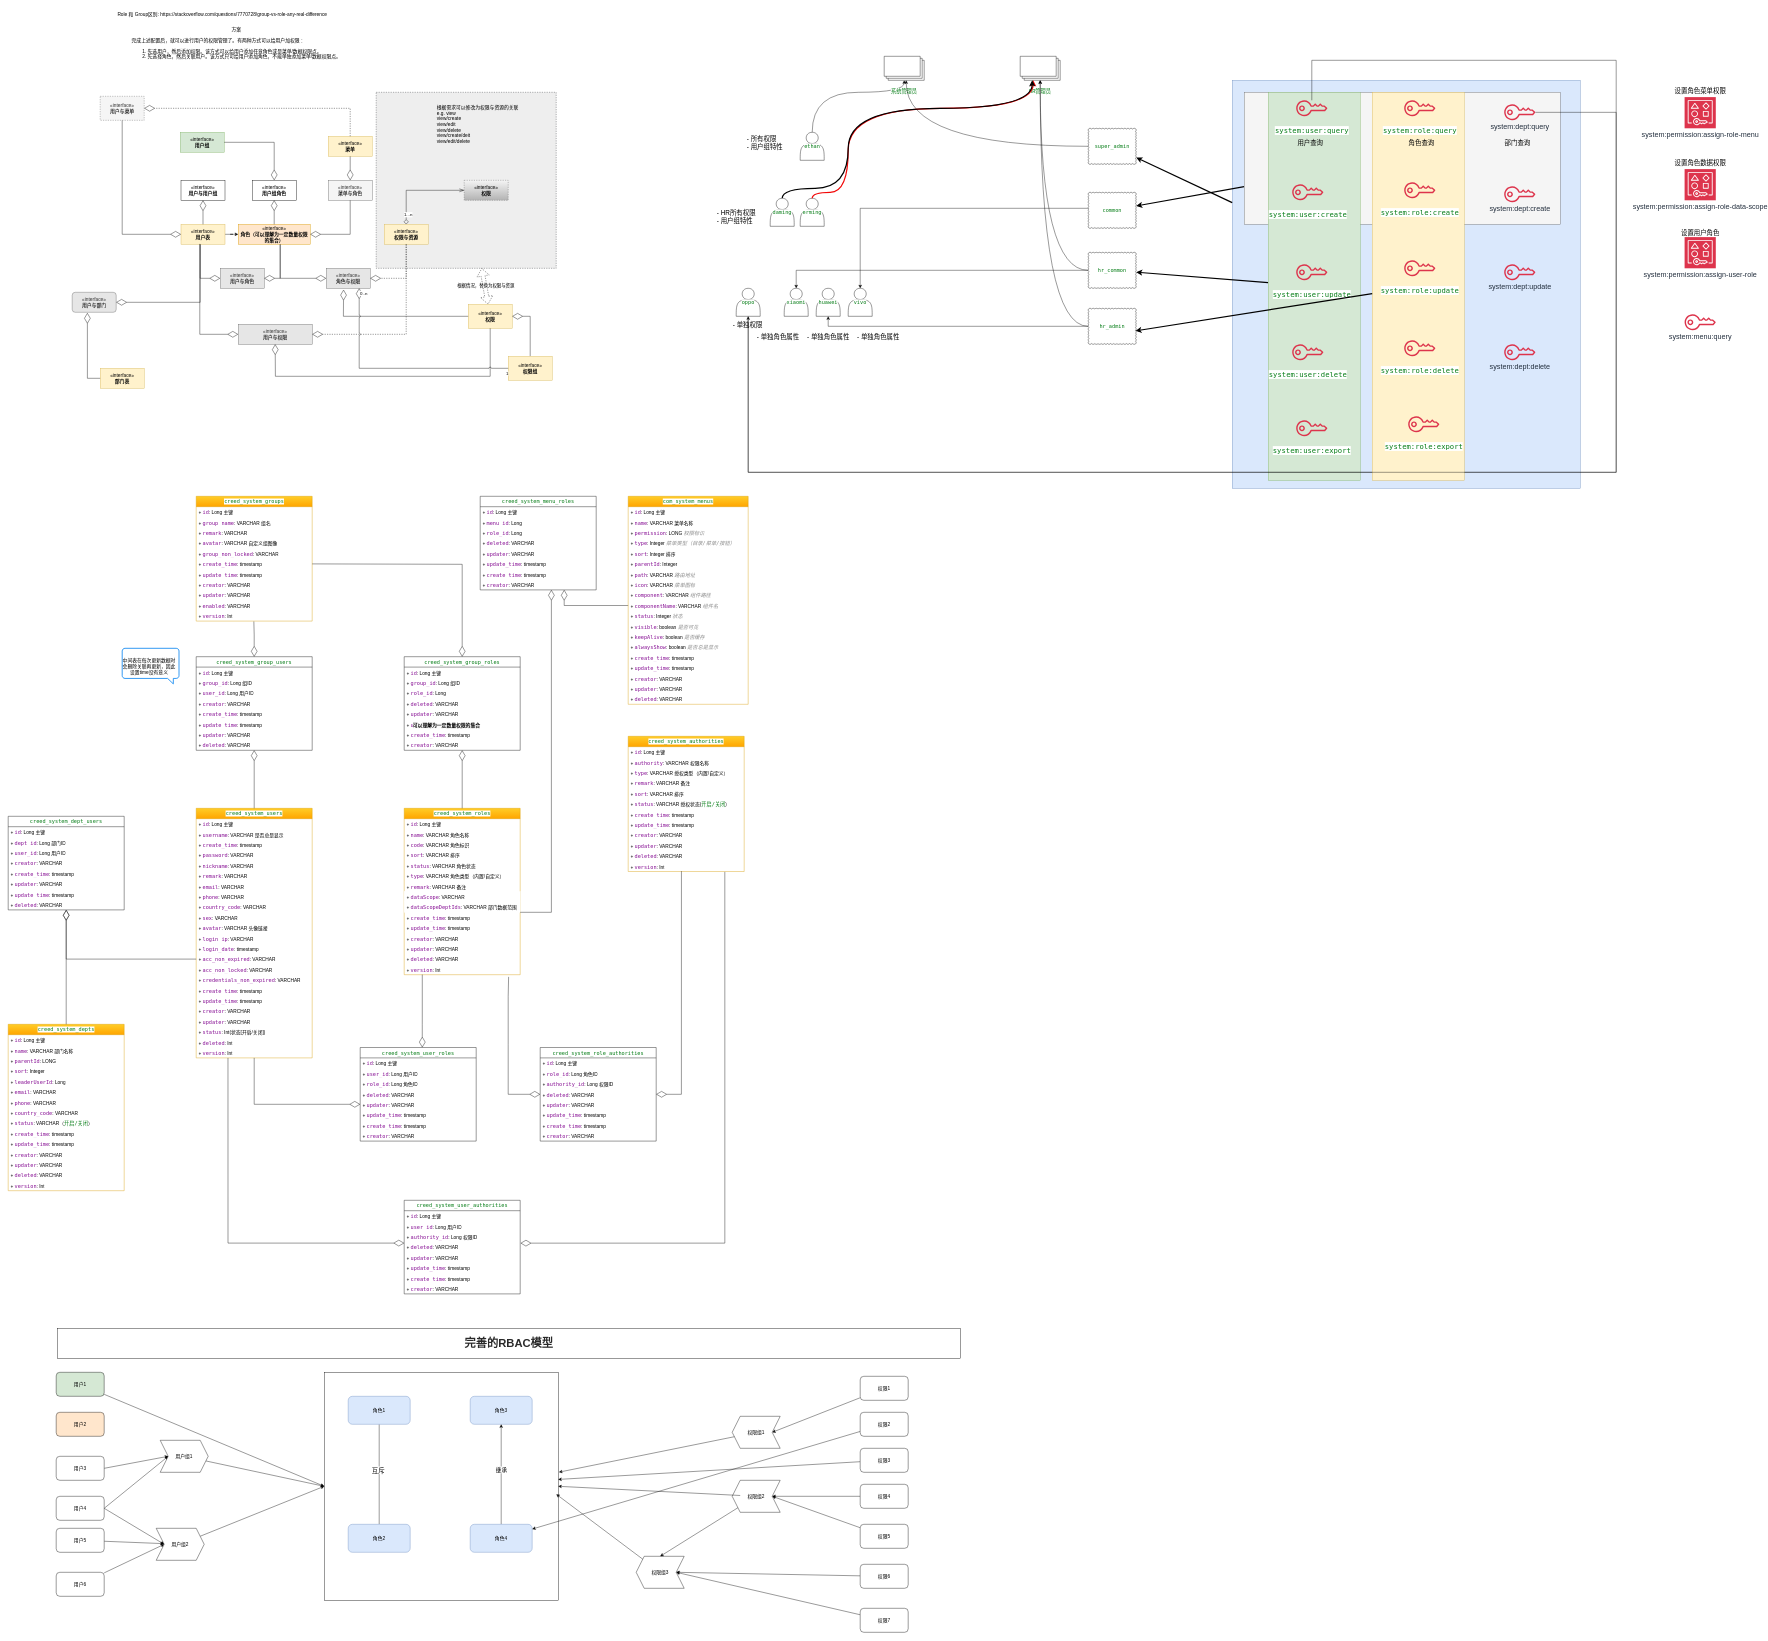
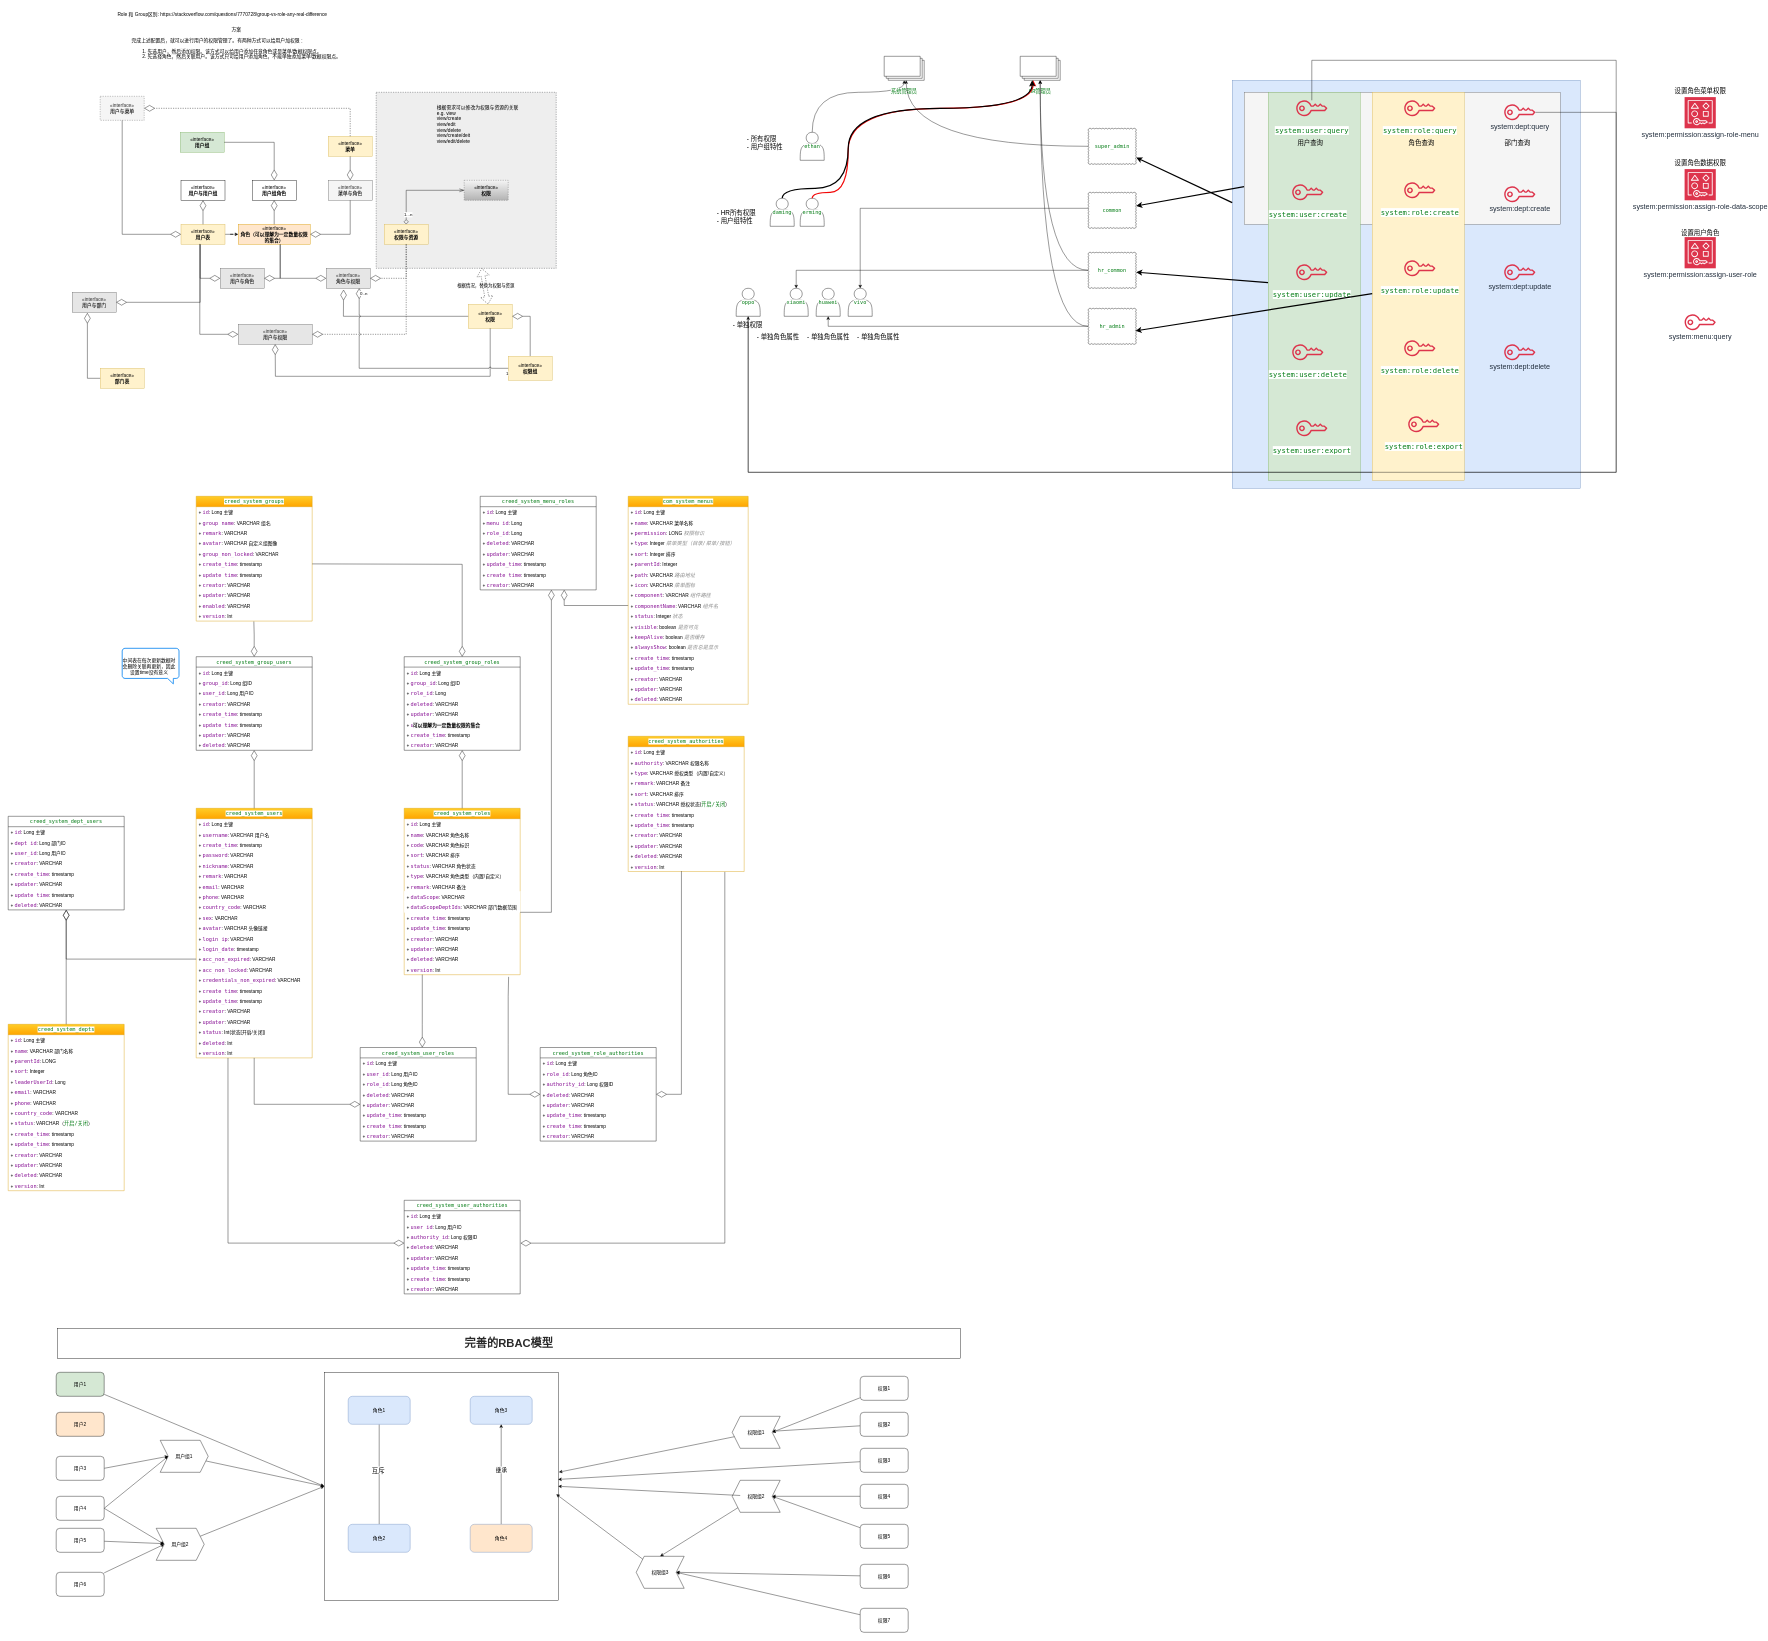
(94, 302) -> (94, 302)
(238, 835) -> (231, 835)
(536, 1528) -> (819, 1428)
(501, 1538) -> (501, 1538)
